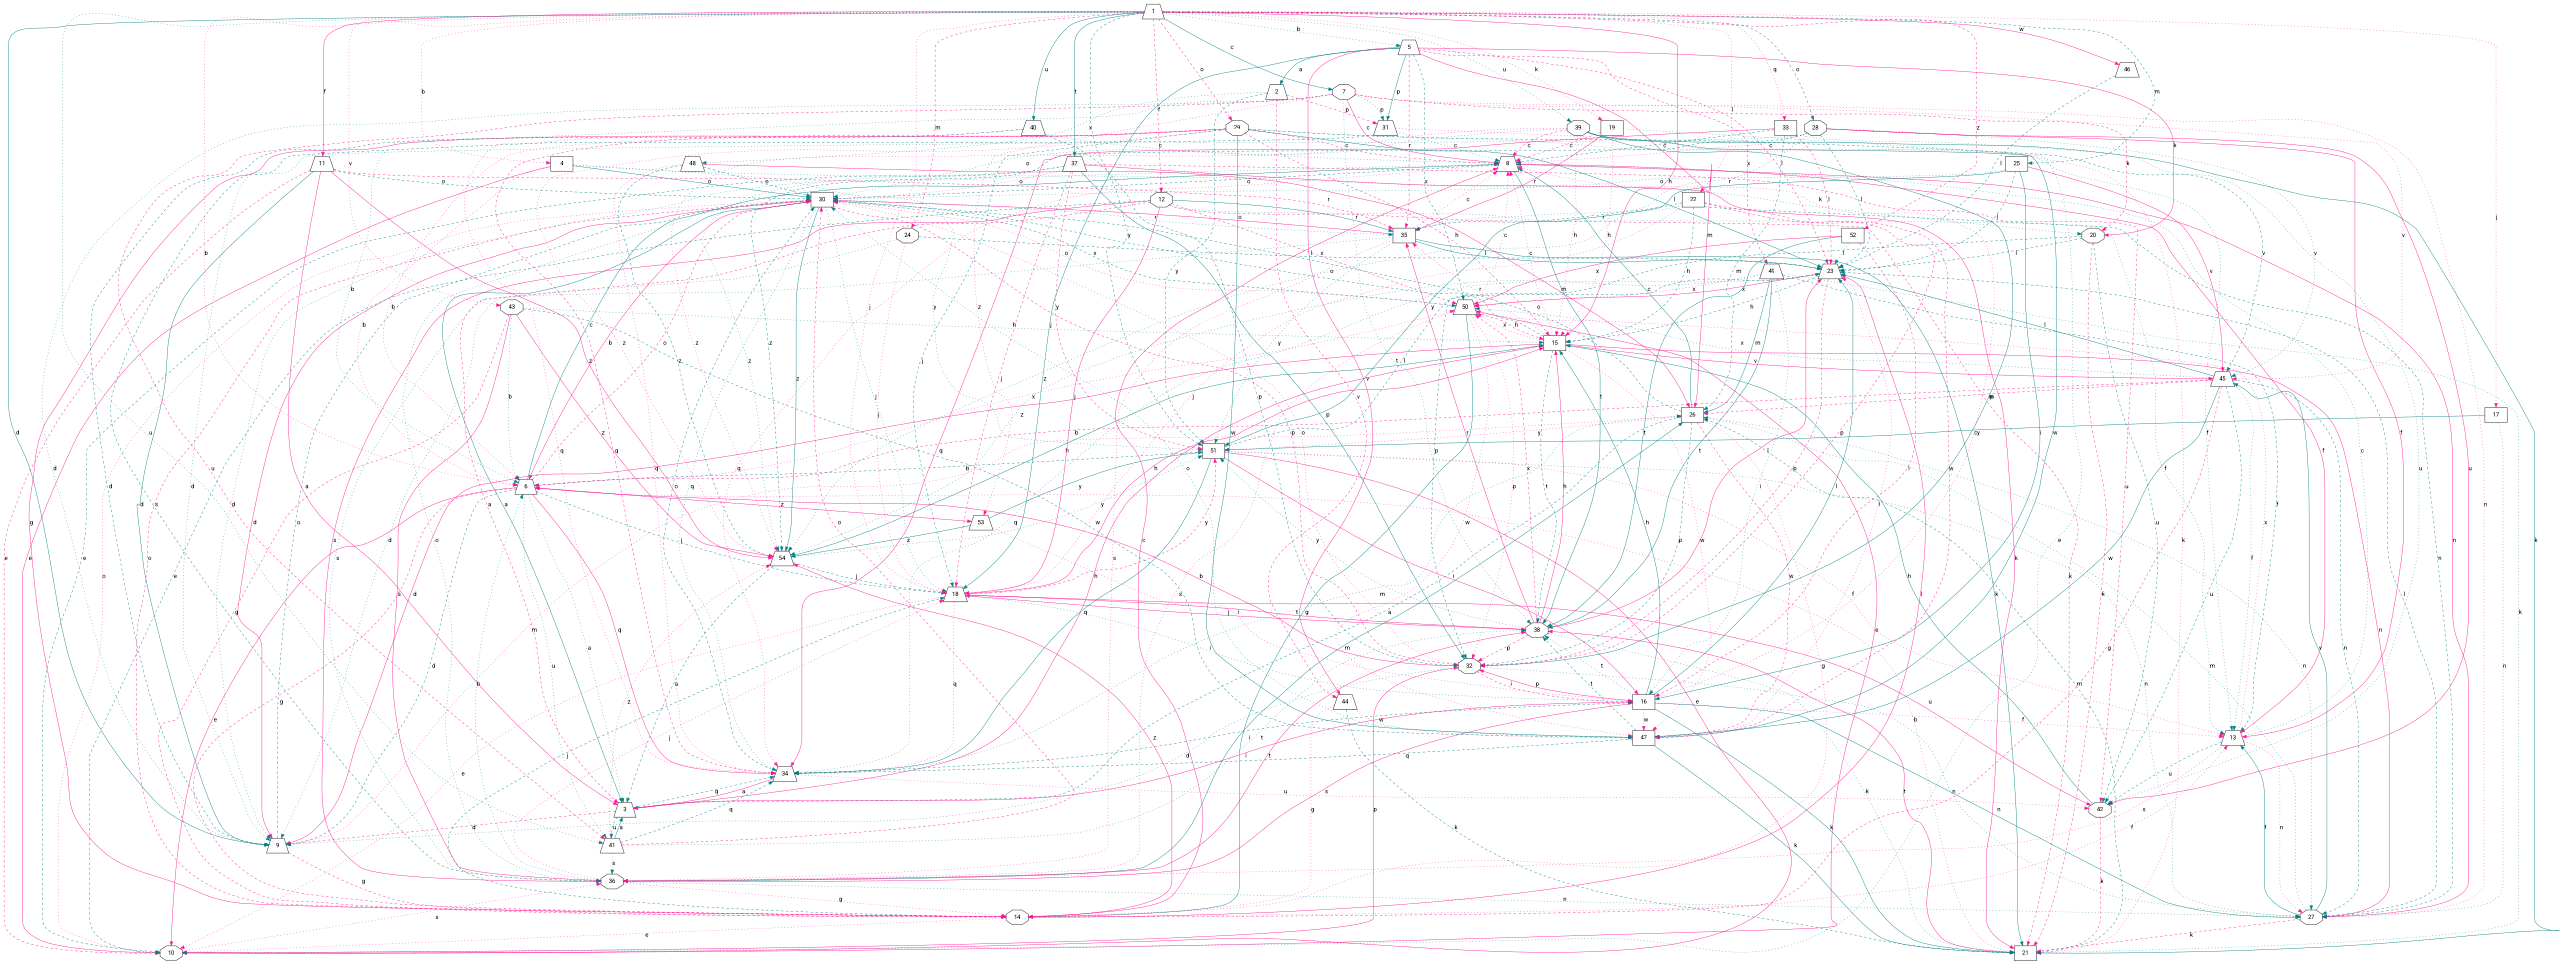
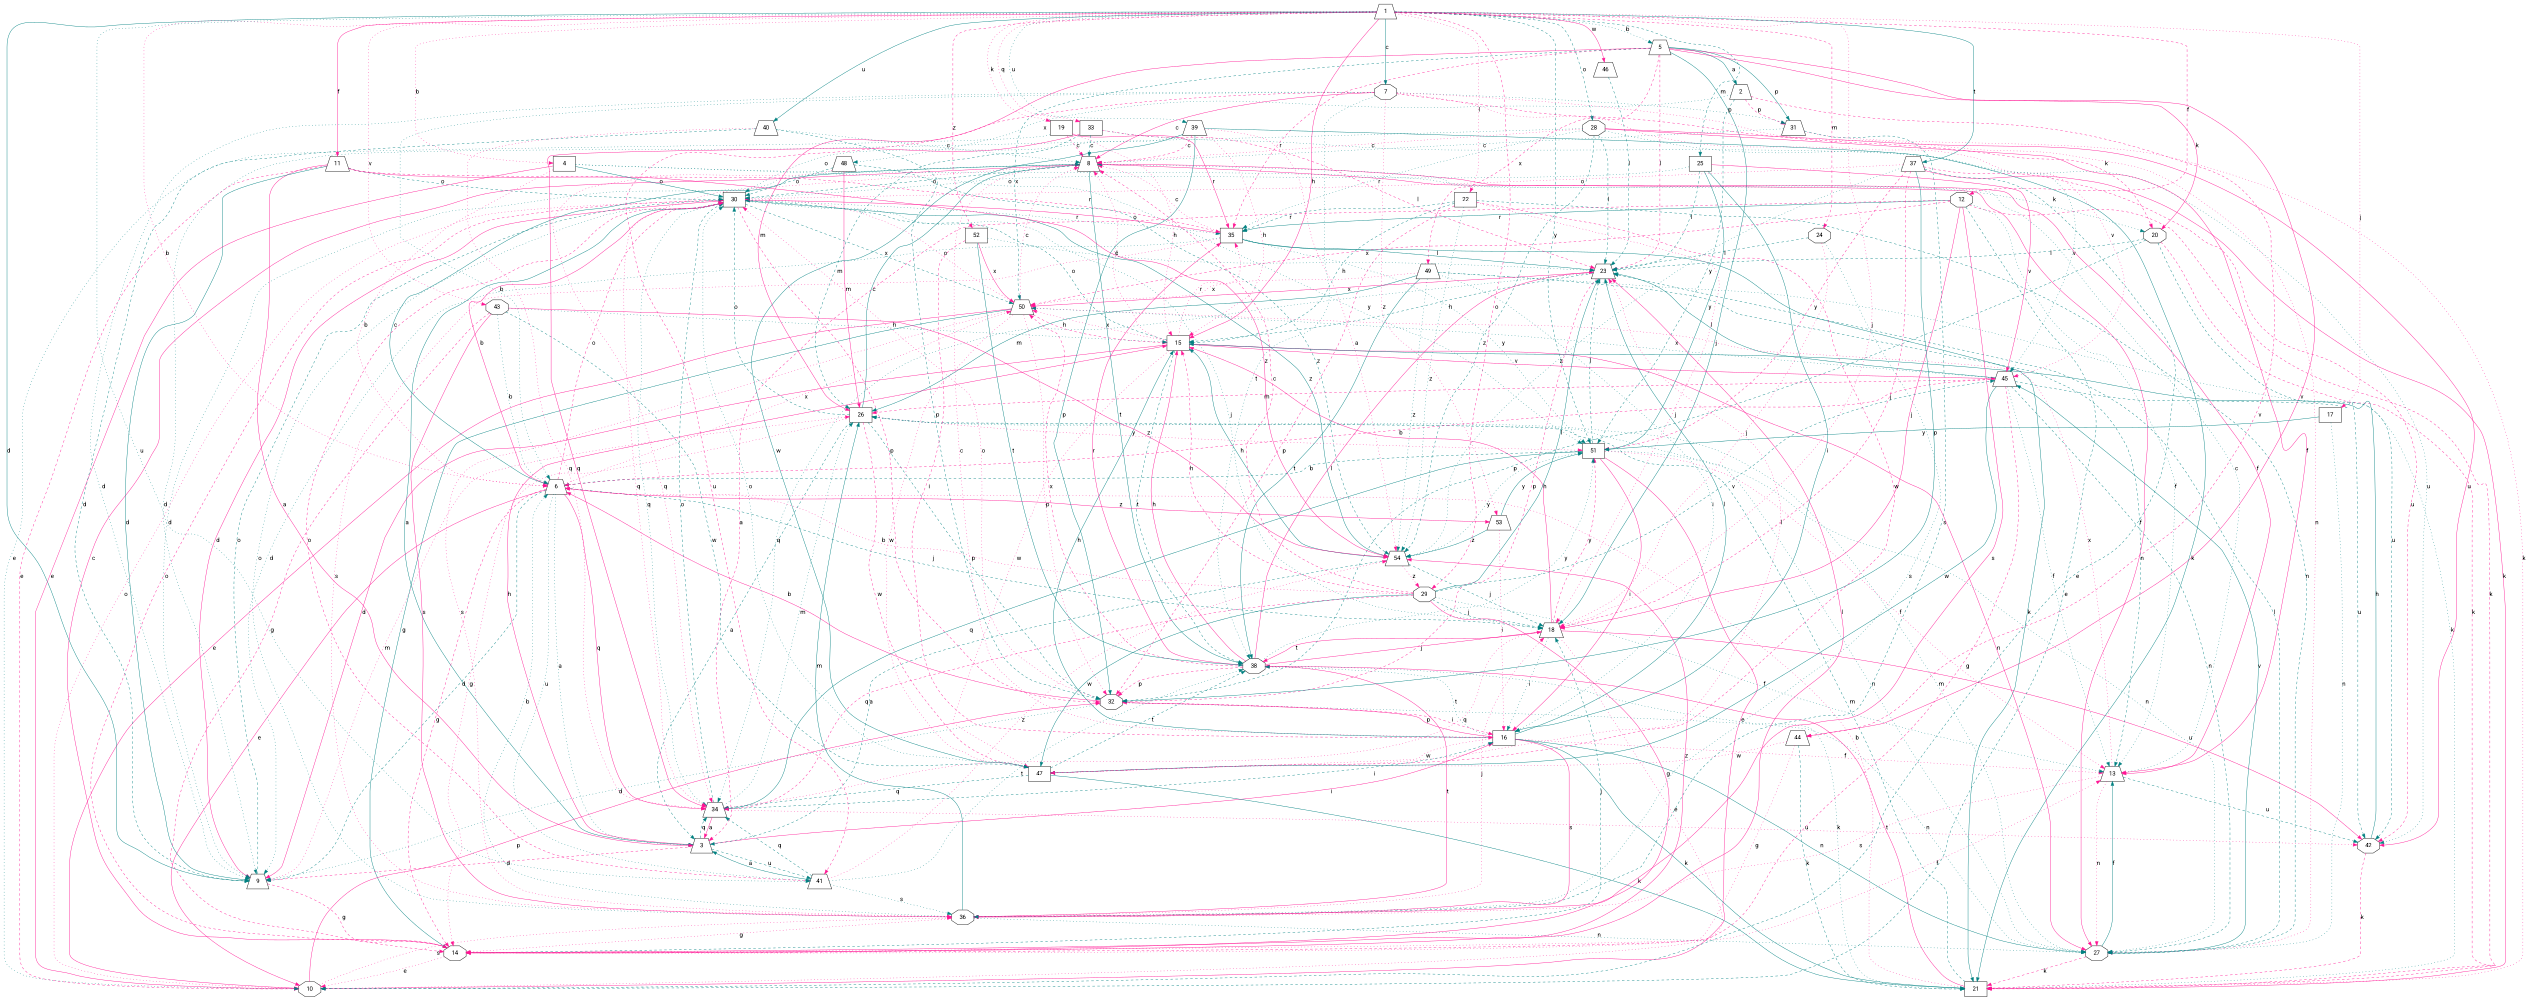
(1578, 128) -> (1195, 128)
(657, 159) -> (1410, 575)
(697, 343) -> (1357, 343)
